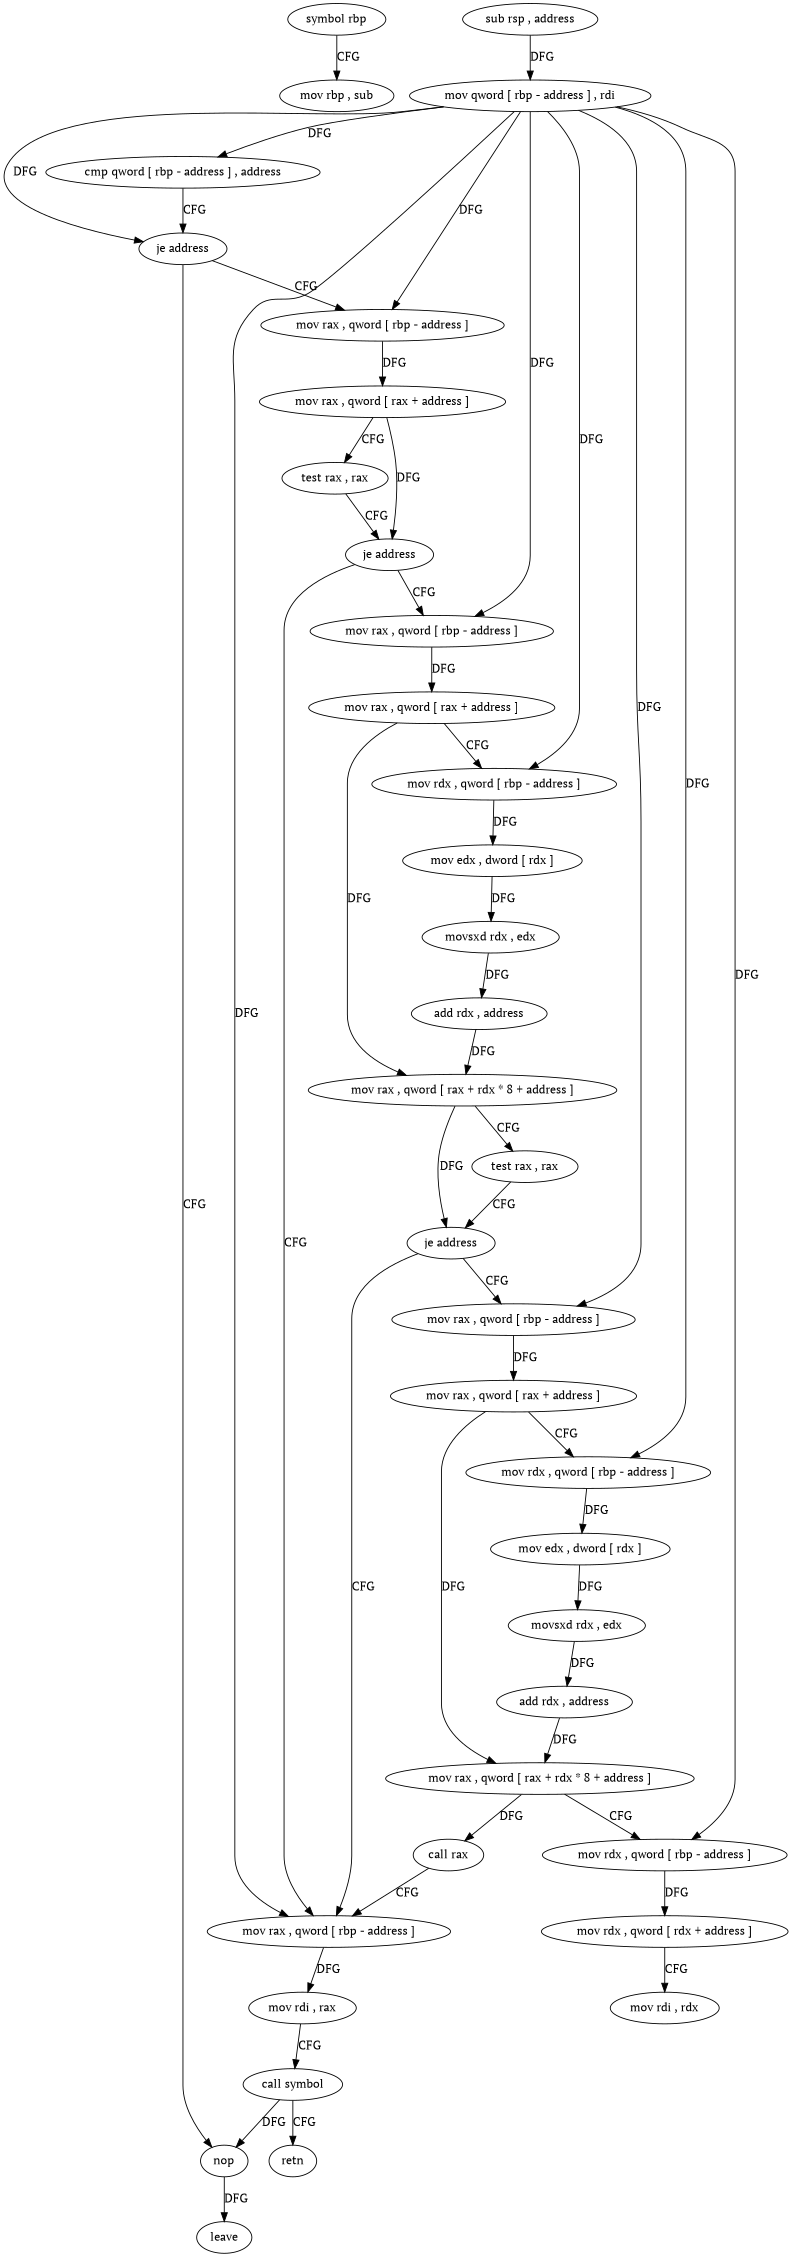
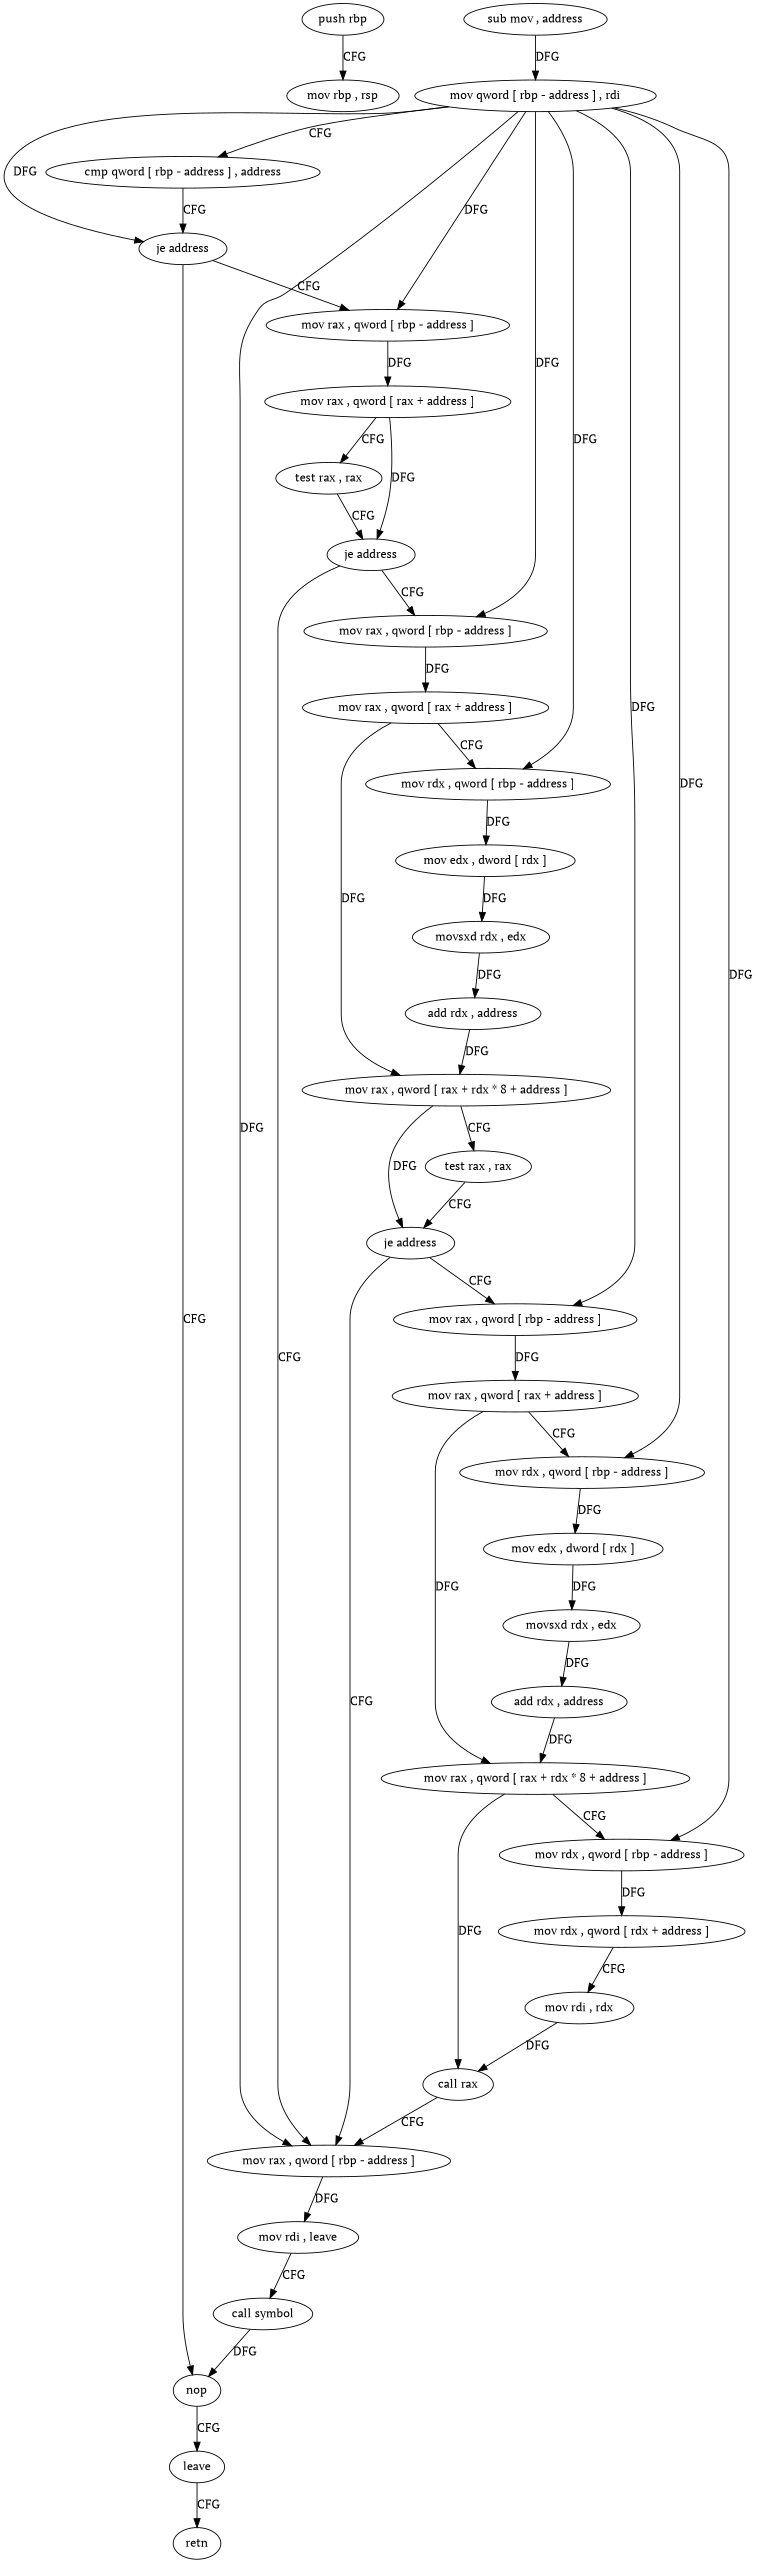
(337, 19) -> (343, 19)
(530, 19) -> (536, 19)
(337, 96) -> (343, 96)
(320, 134) -> (321, 134)
(303, 2008) -> (298, 2237)
none -> (522, 2045)
(293, 2118) -> (197, 2501)
(237, 2199) -> (209, 2429)
